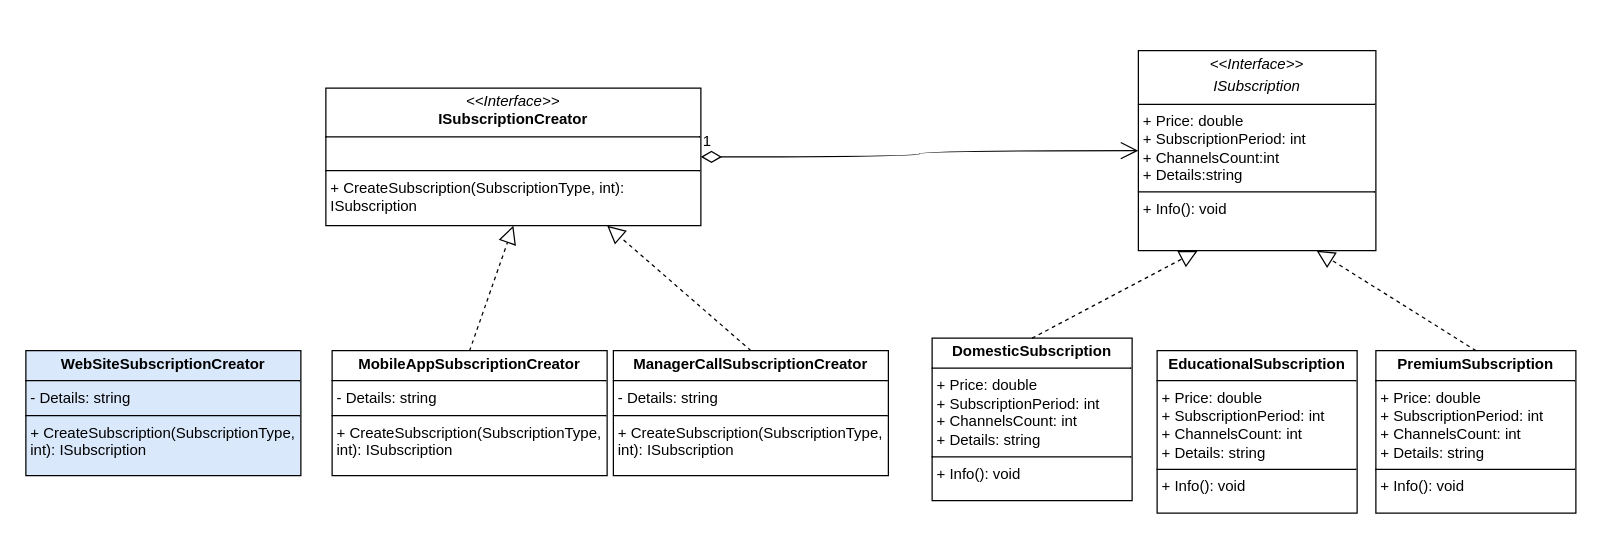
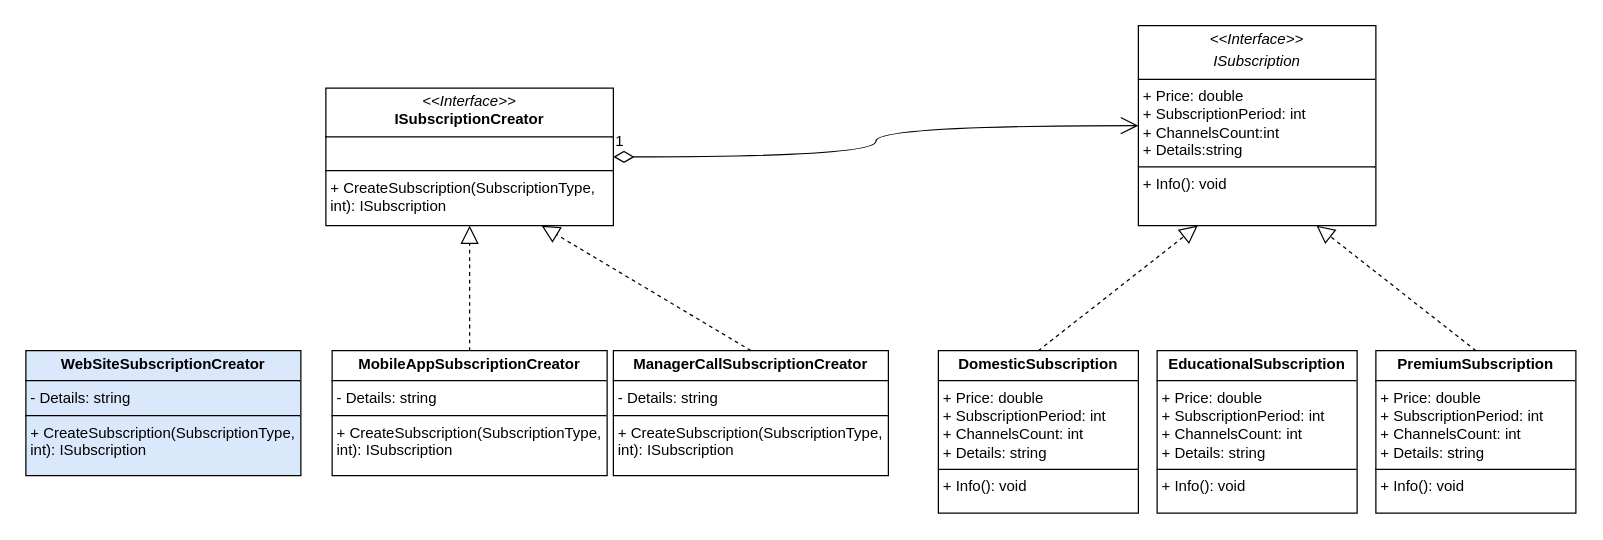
(1257, 151) -> (1257, 126)
(513, 157) -> (469, 157)
(1032, 419) -> (1038, 432)
